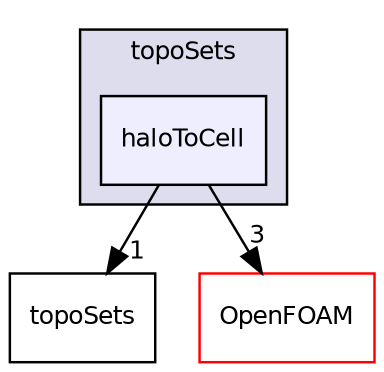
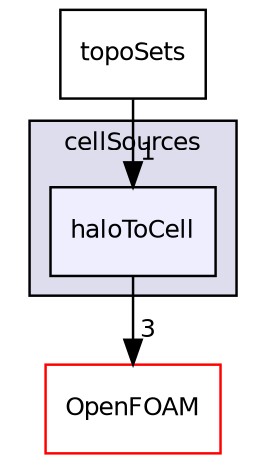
(184, 53) -> (133, 144)
(138, 220) -> (133, 136)
